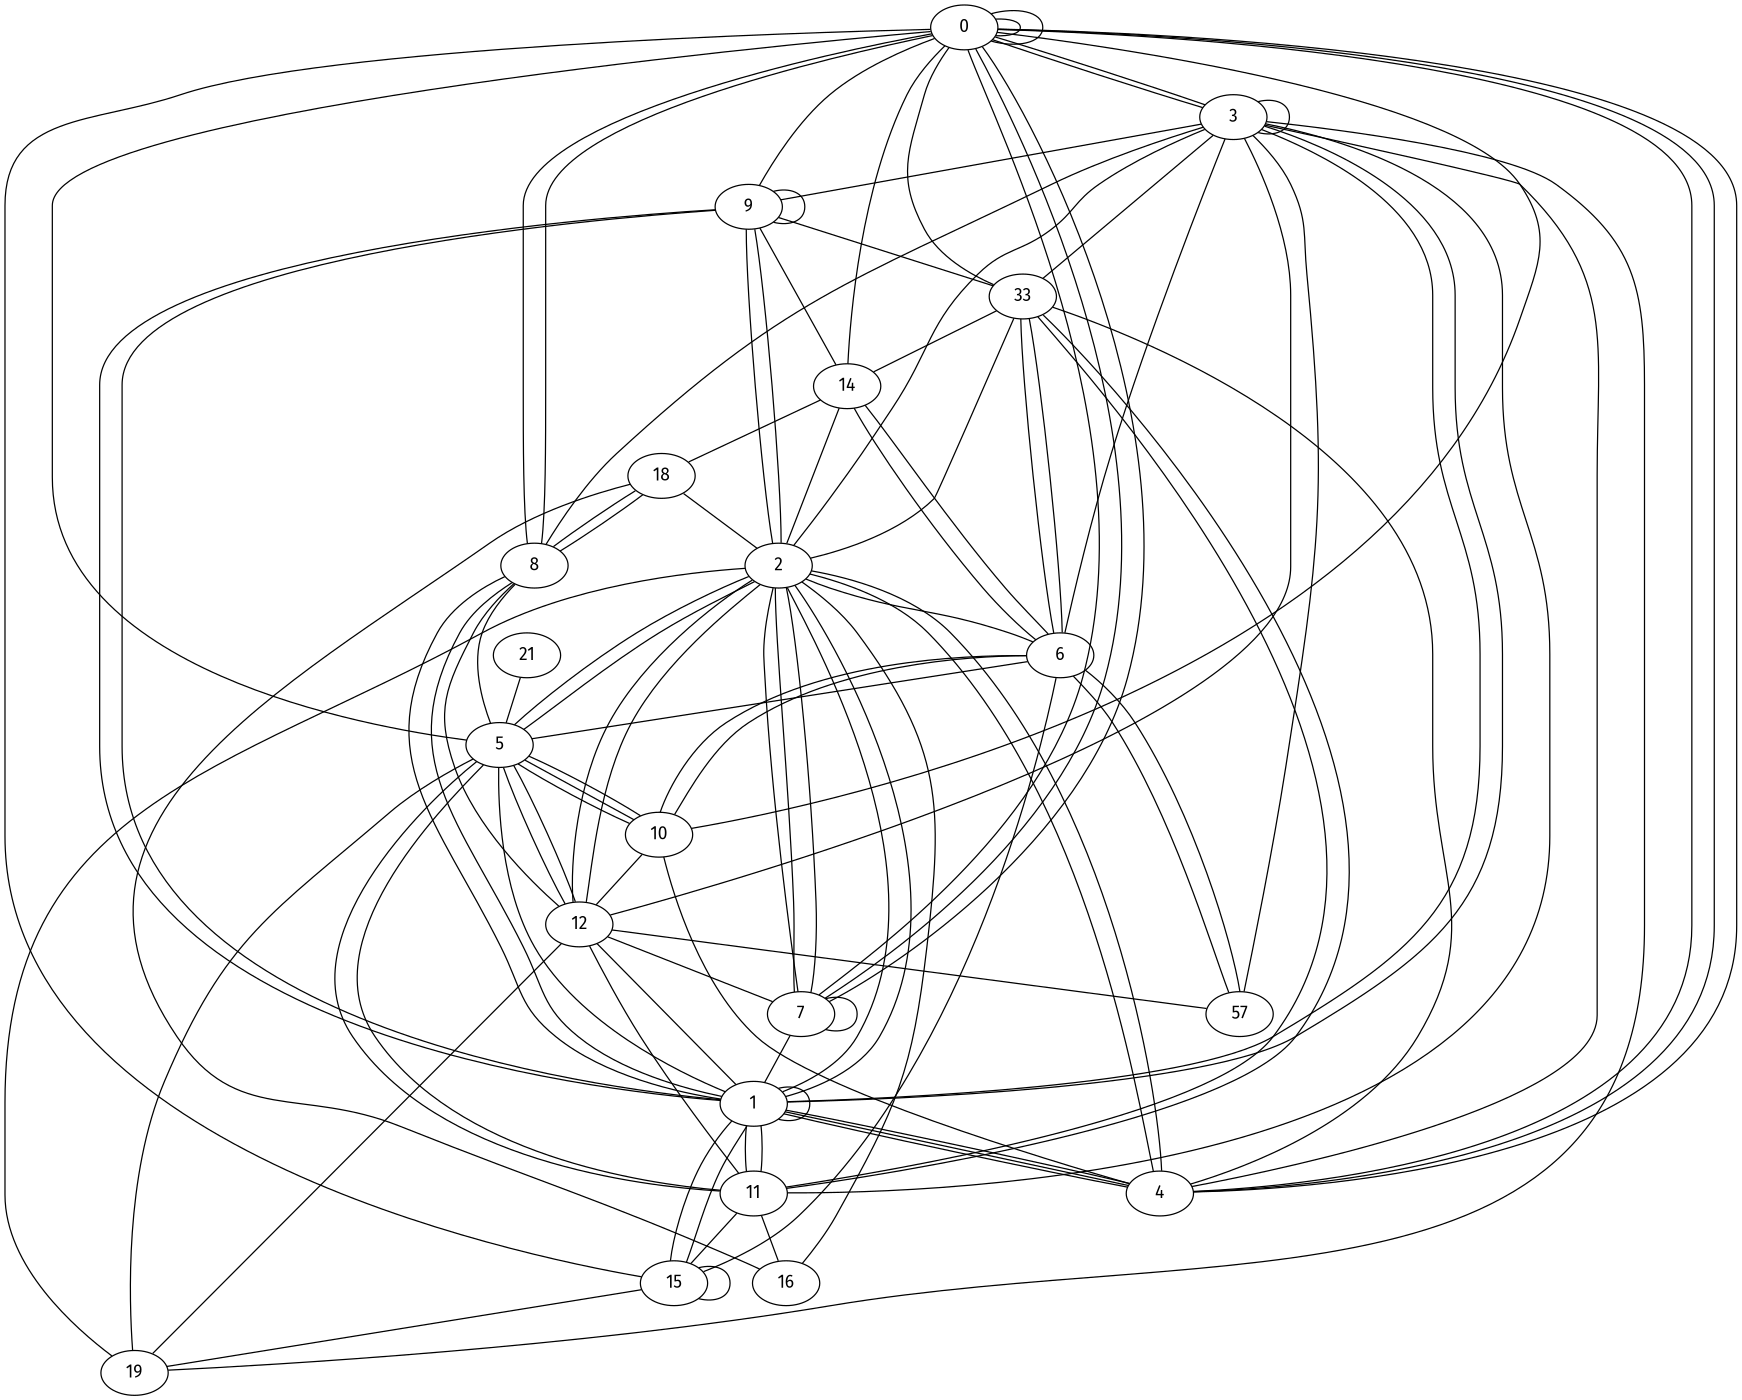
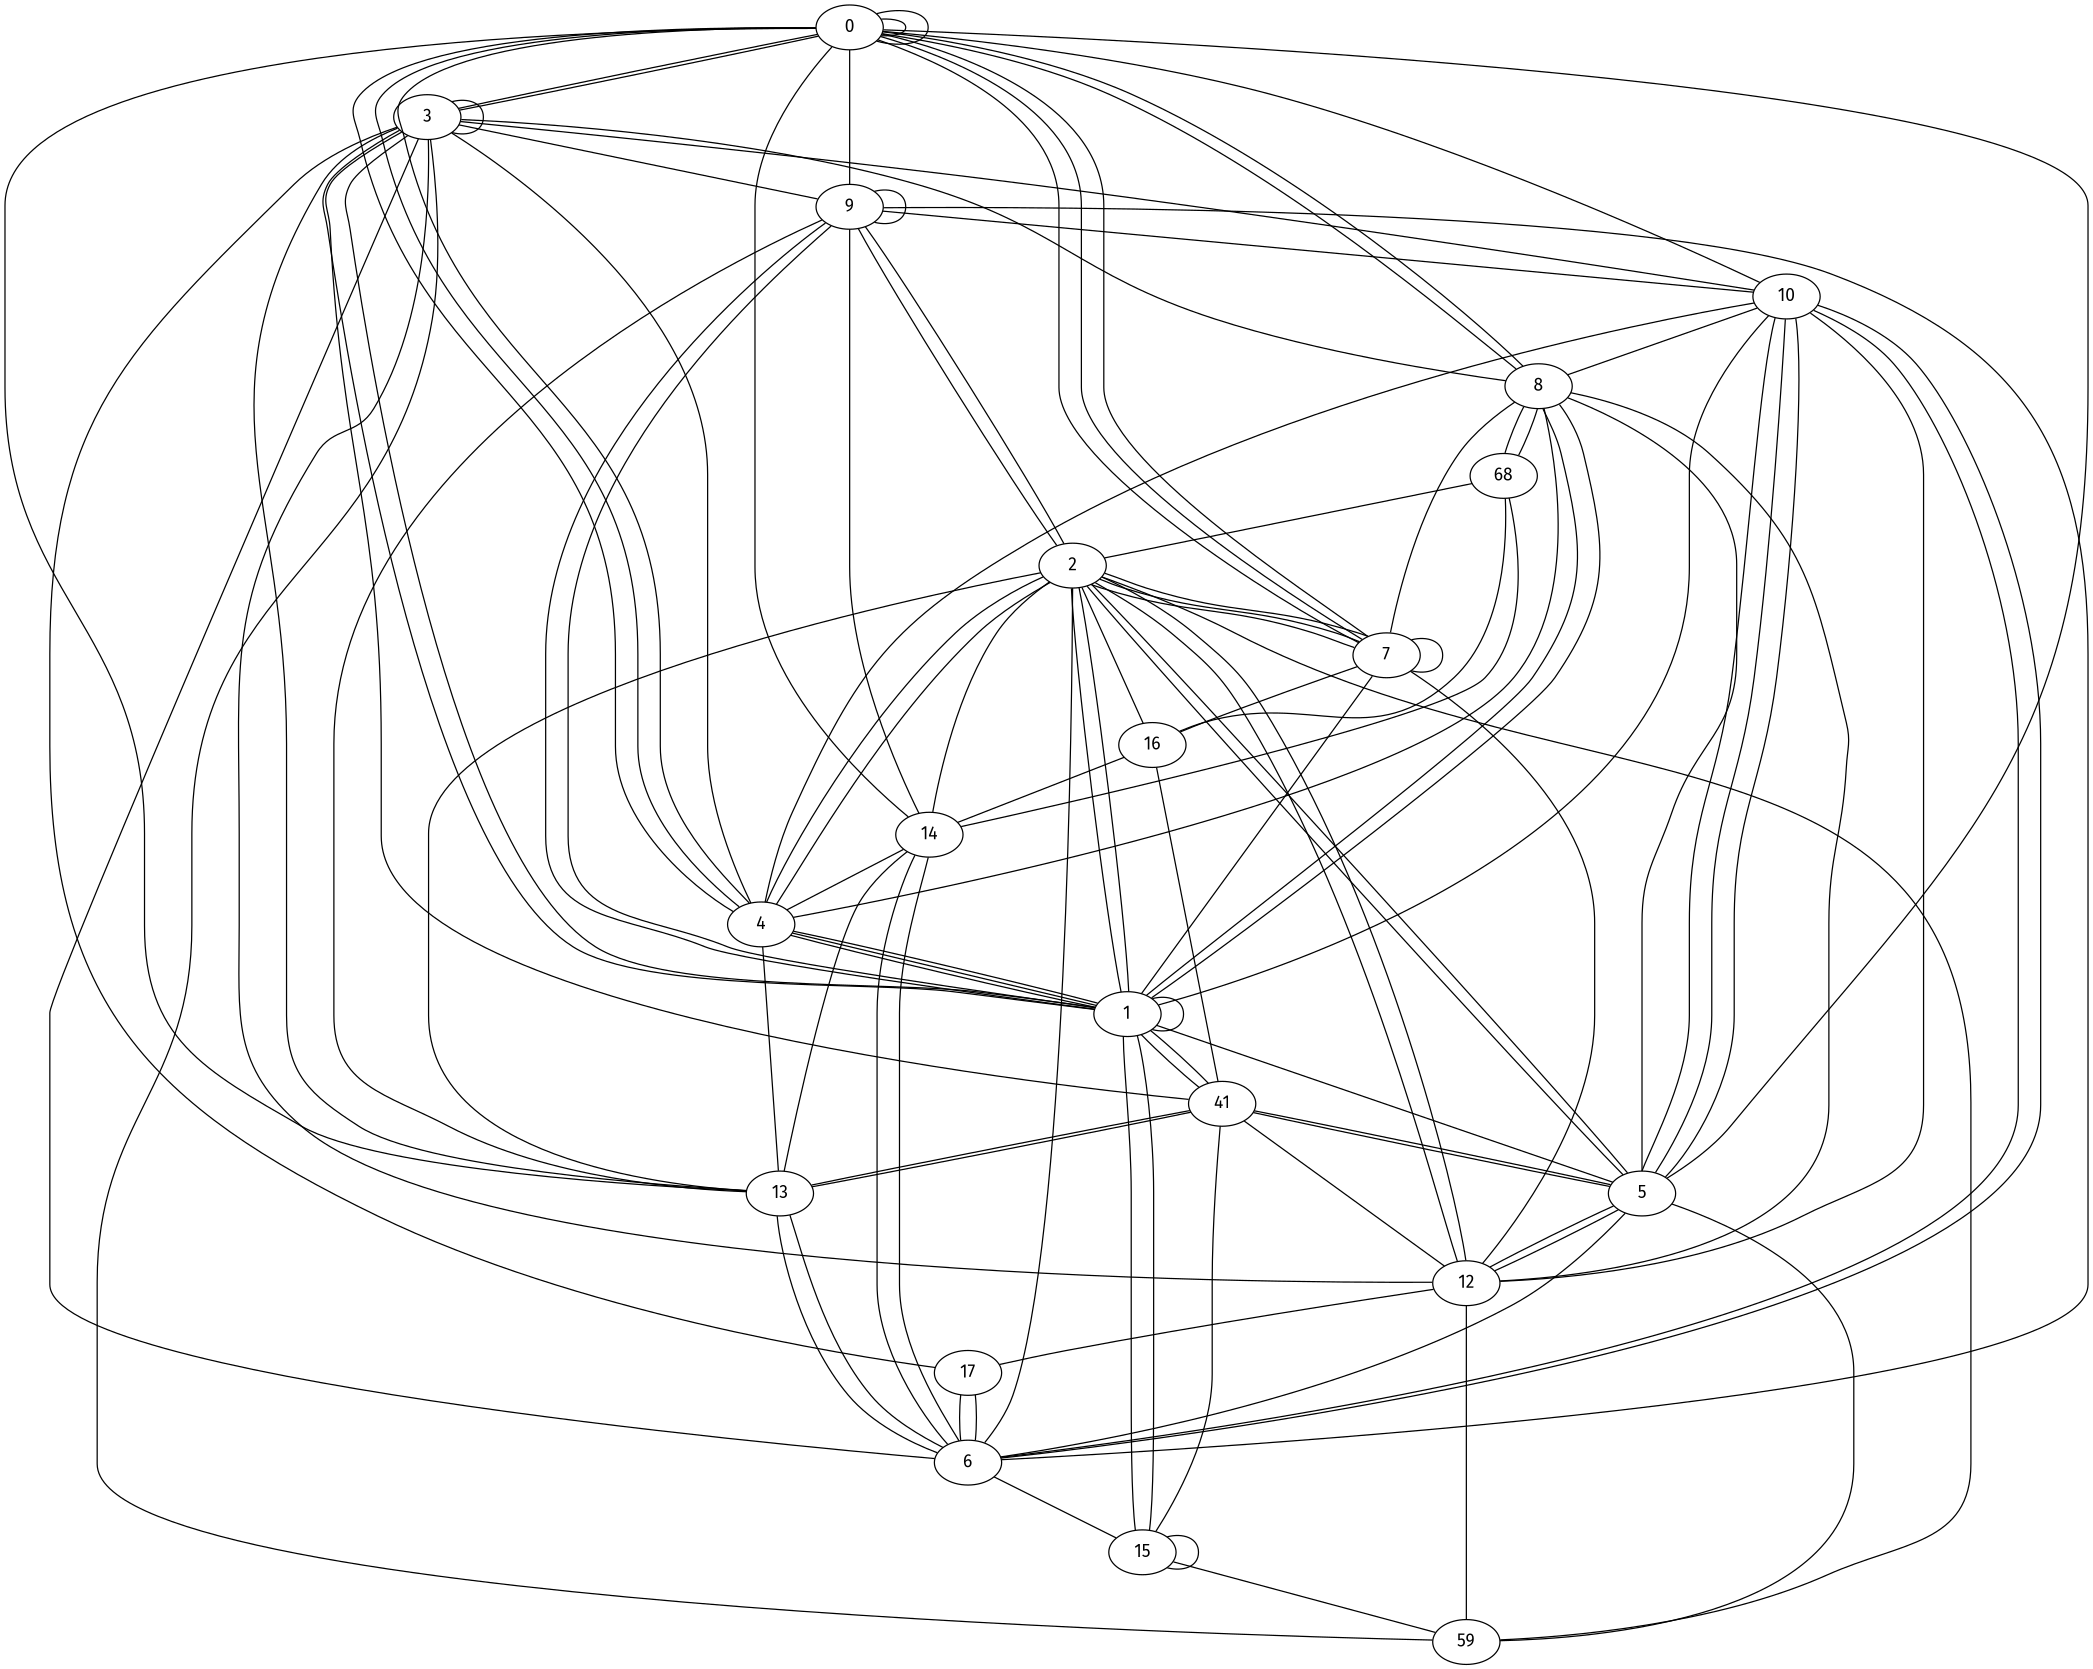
none -> (1318, 252)
(959, 295) -> (1141, 199)
(1023, 297) -> (780, 1194)
none -> (1662, 341)
(5, 446) -> none
(662, 476) -> (1504, 476)
none -> (1430, 504)
(527, 655) -> none
none -> (1268, 698)
none -> (1041, 790)
none -> (1300, 790)
none -> (2088, 801)
none -> (845, 880)
(666, 1014) -> (1598, 771)
(1240, 1014) -> (968, 1373)
(754, 1194) -> (1222, 1104)
(135, 1373) -> (1466, 1642)
